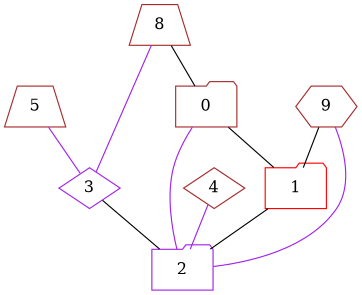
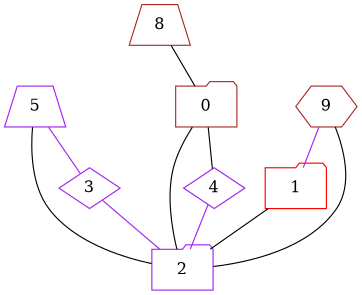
(35, 107) -> (35, 107)
(124, 109) -> none
(251, 147) -> (210, 148)
(311, 147) -> (311, 147)
(171, 186) -> (171, 186)
(214, 188) -> (214, 188)
none -> (60, 221)
(131, 225) -> (131, 225)
(318, 229) -> (318, 229)
